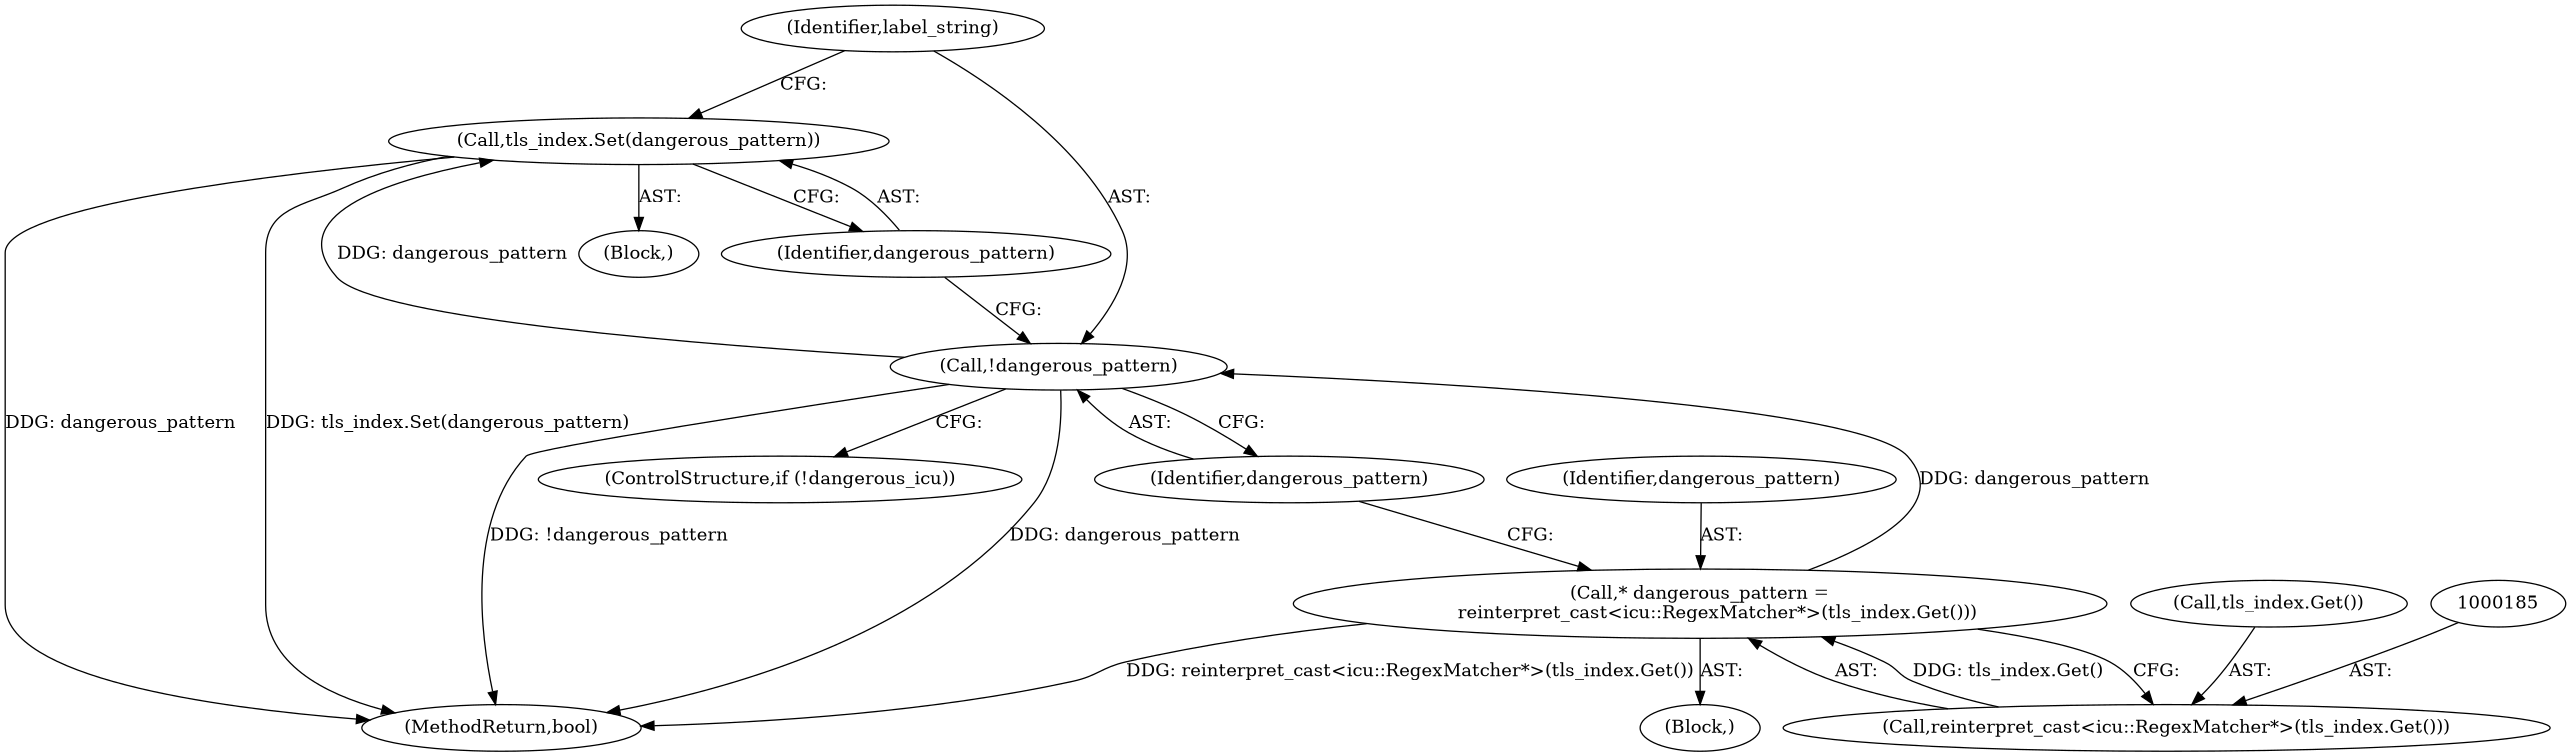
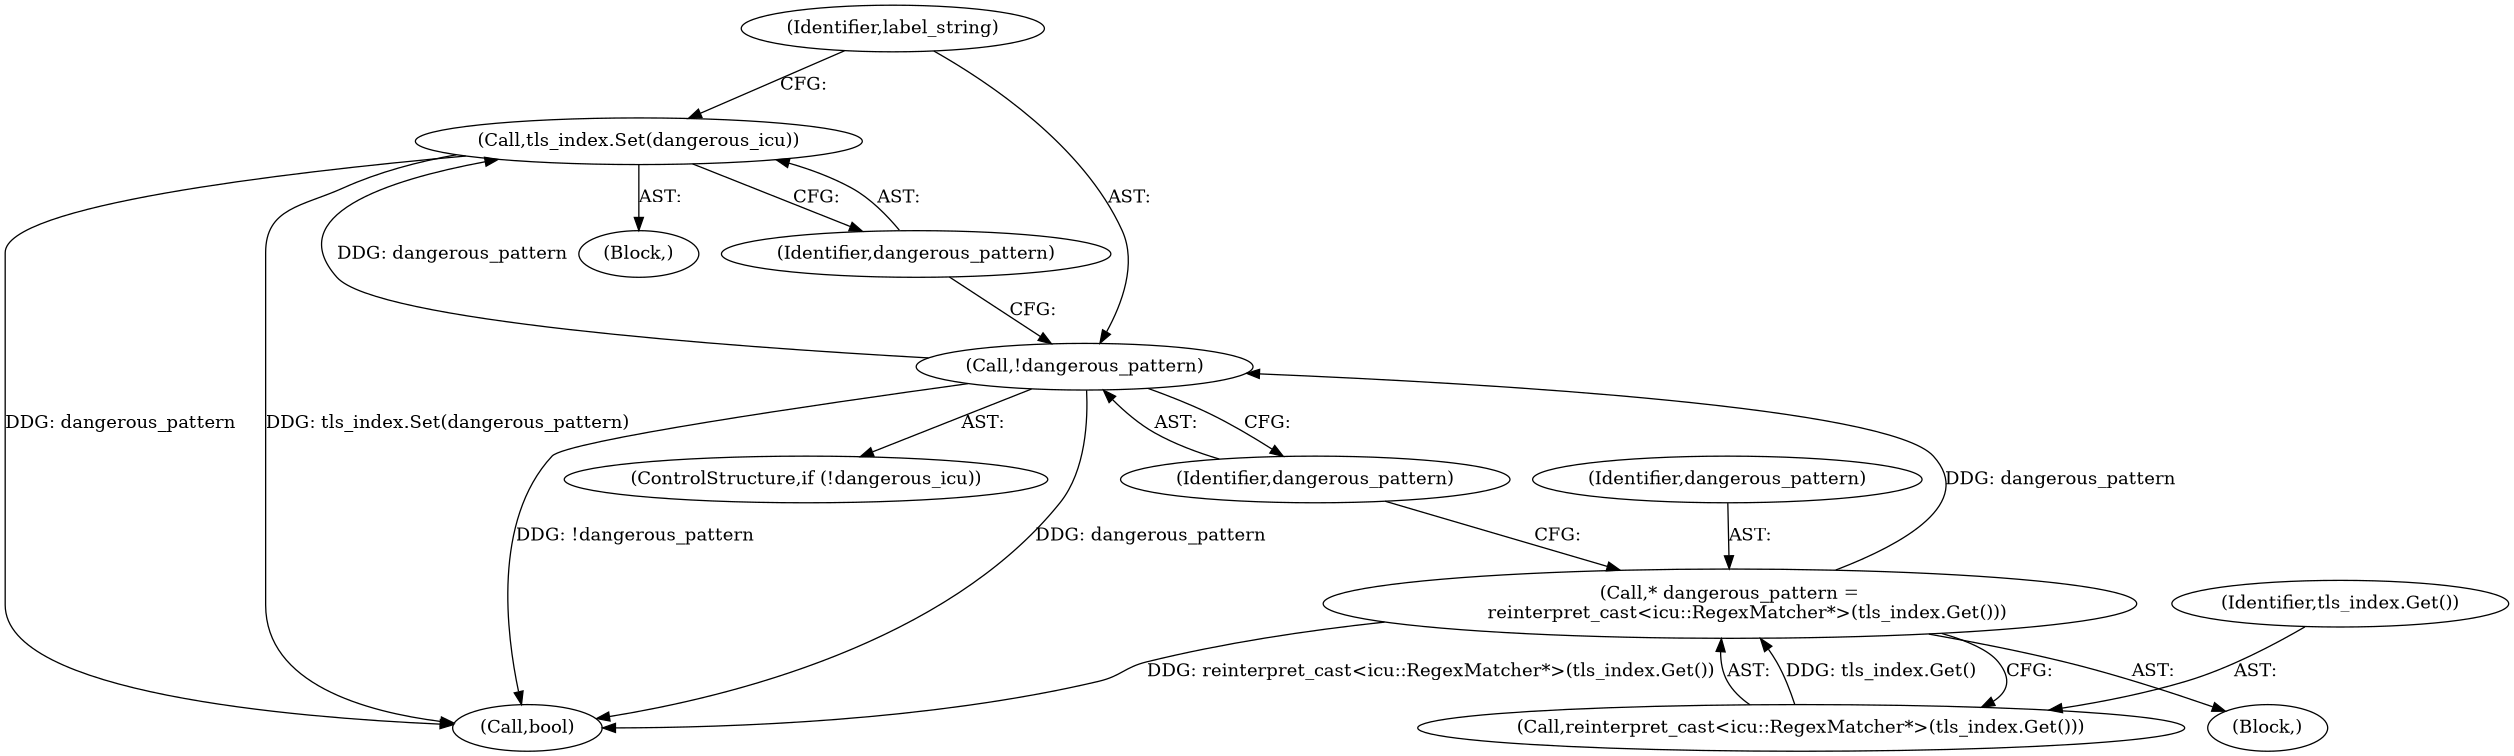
(639, 141) -> (639, 141)
(962, 423) -> (986, 423)
(2269, 604) -> (2340, 604)
(2498, 604) -> none
(501, 728) -> (527, 728)
